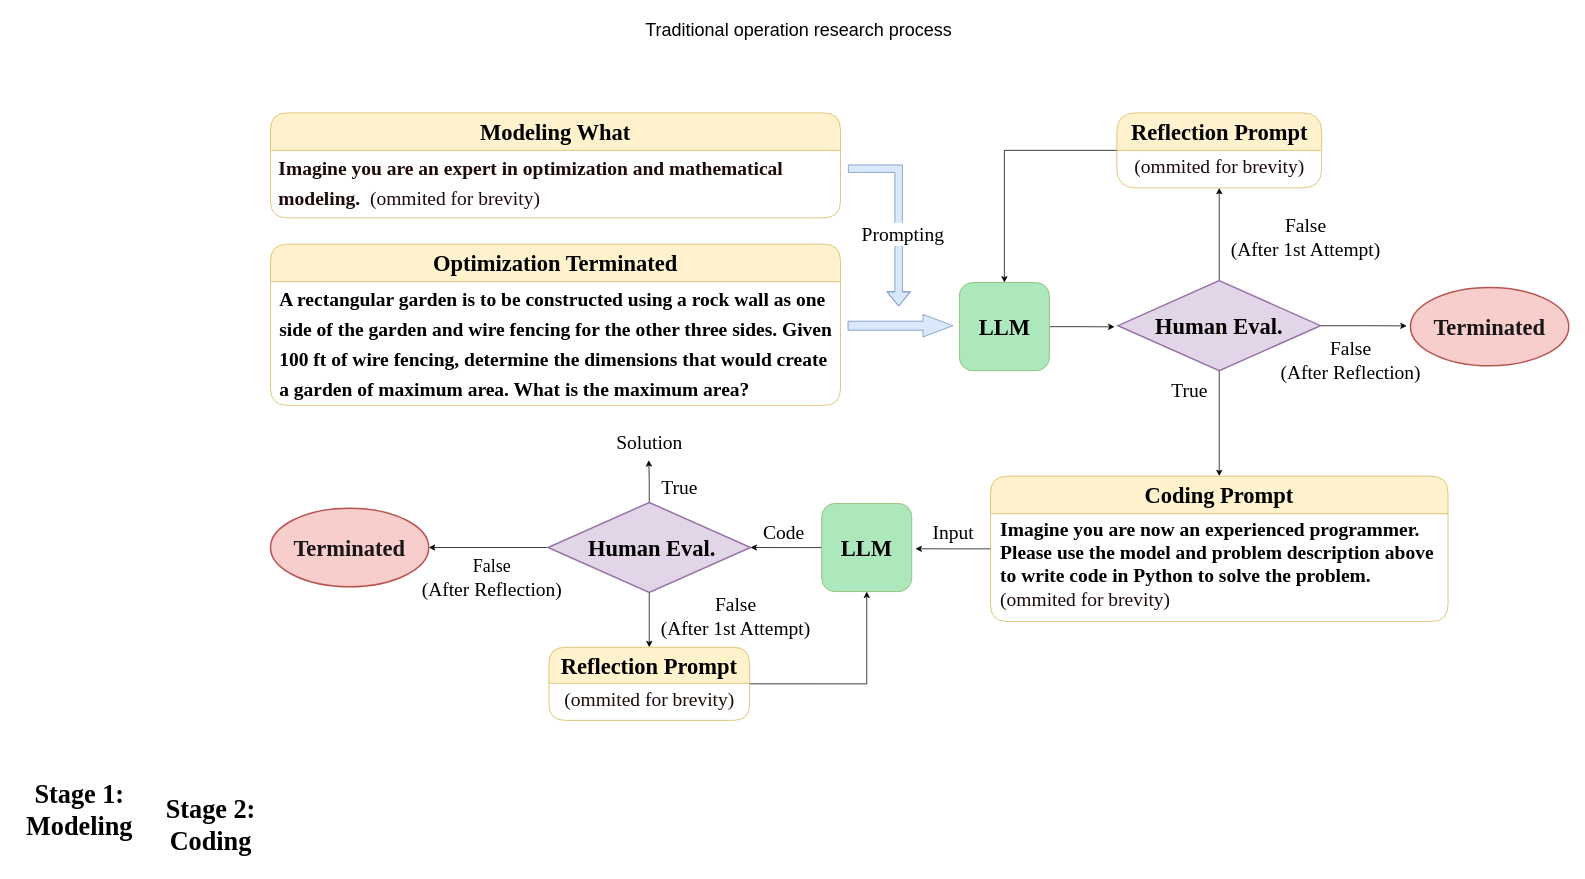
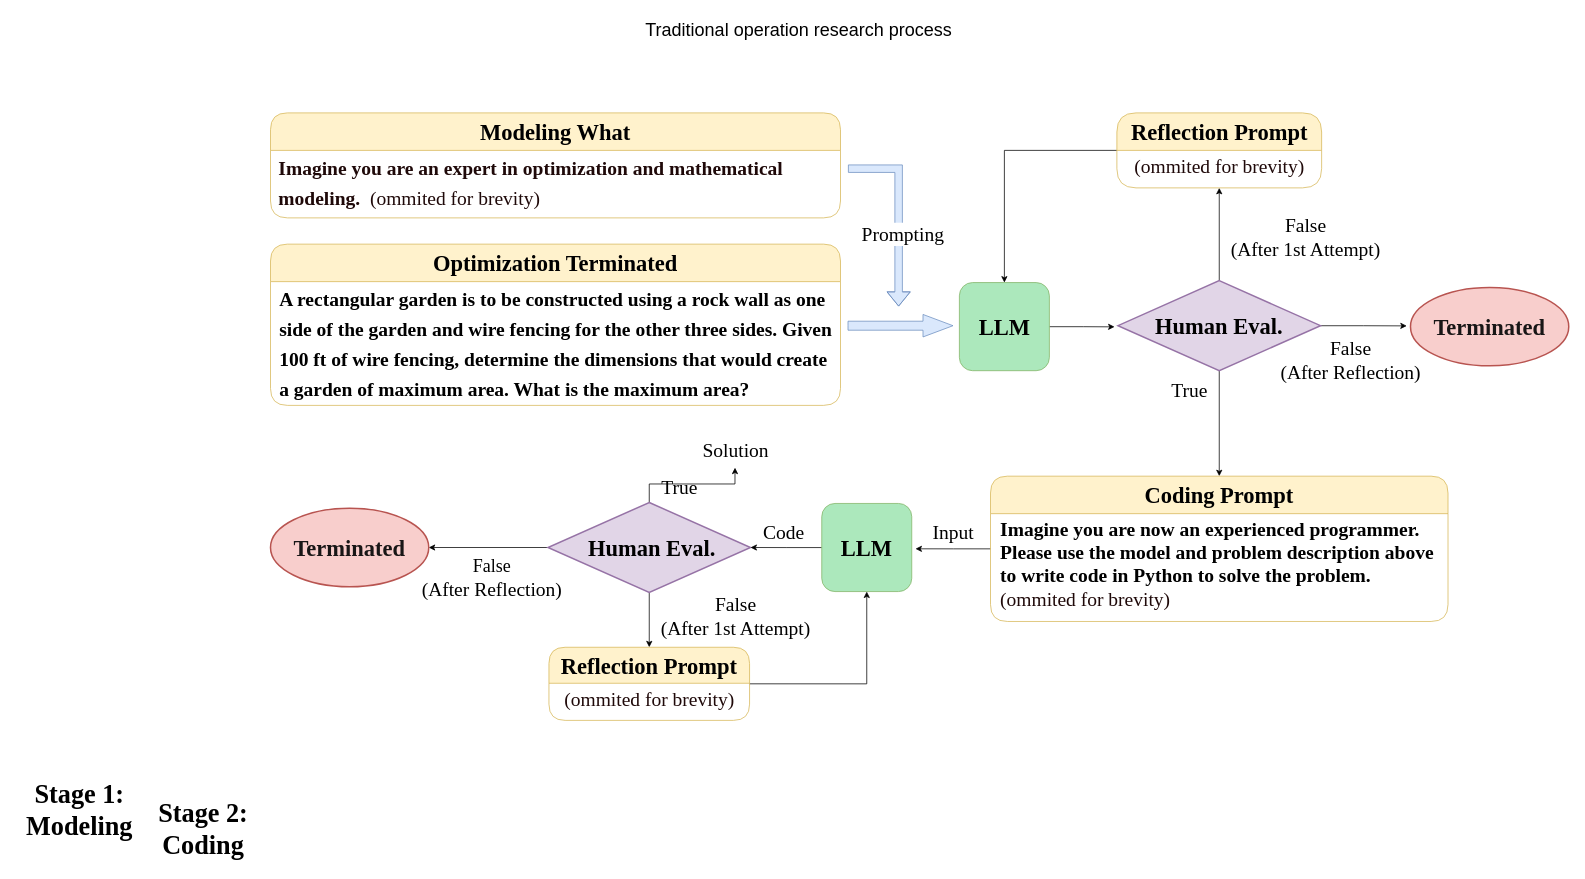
(649, 443) -> (735, 450)
(210, 825) -> (203, 829)
